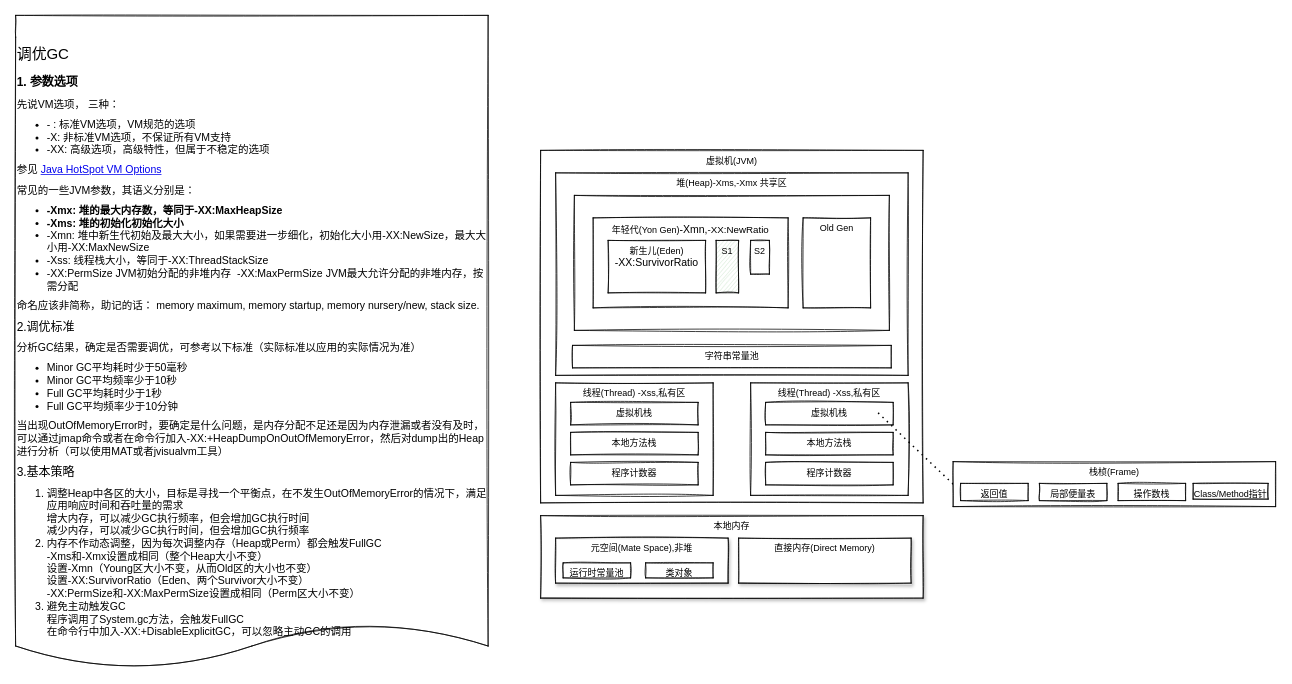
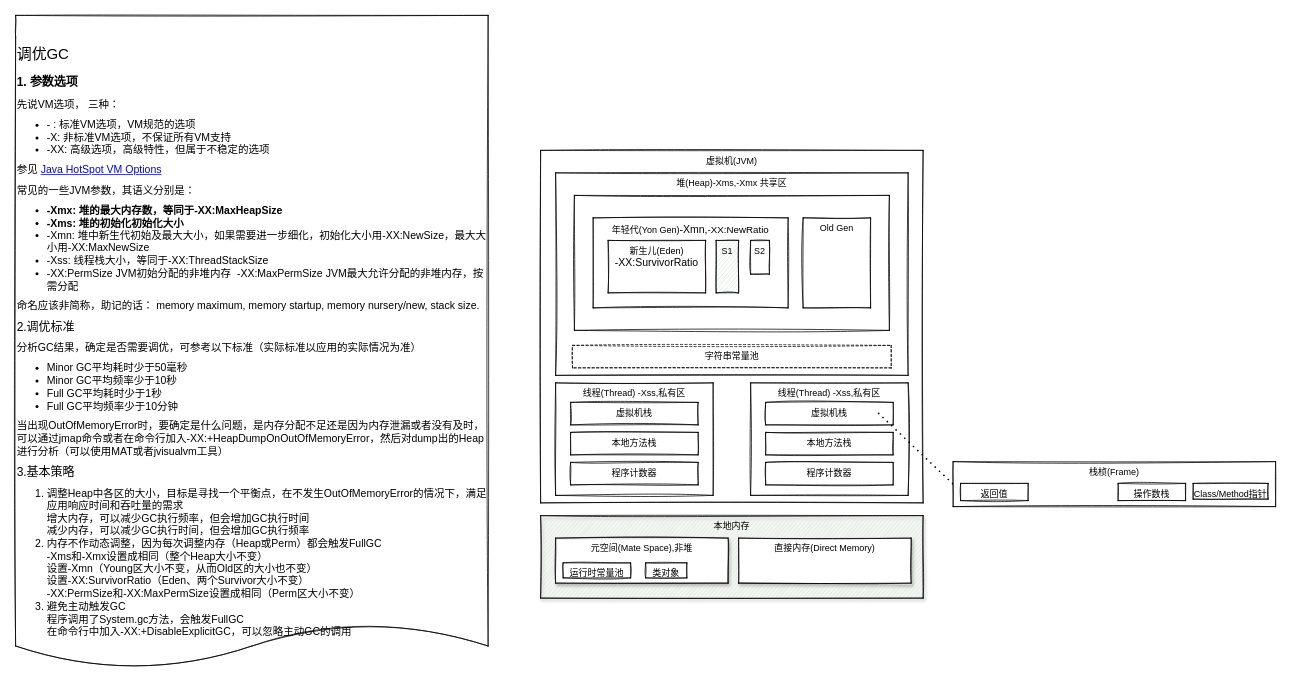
(732, 357) -> (732, 357)
(1073, 492) -> none
(732, 557) -> (732, 557)
(679, 570) -> (666, 570)
